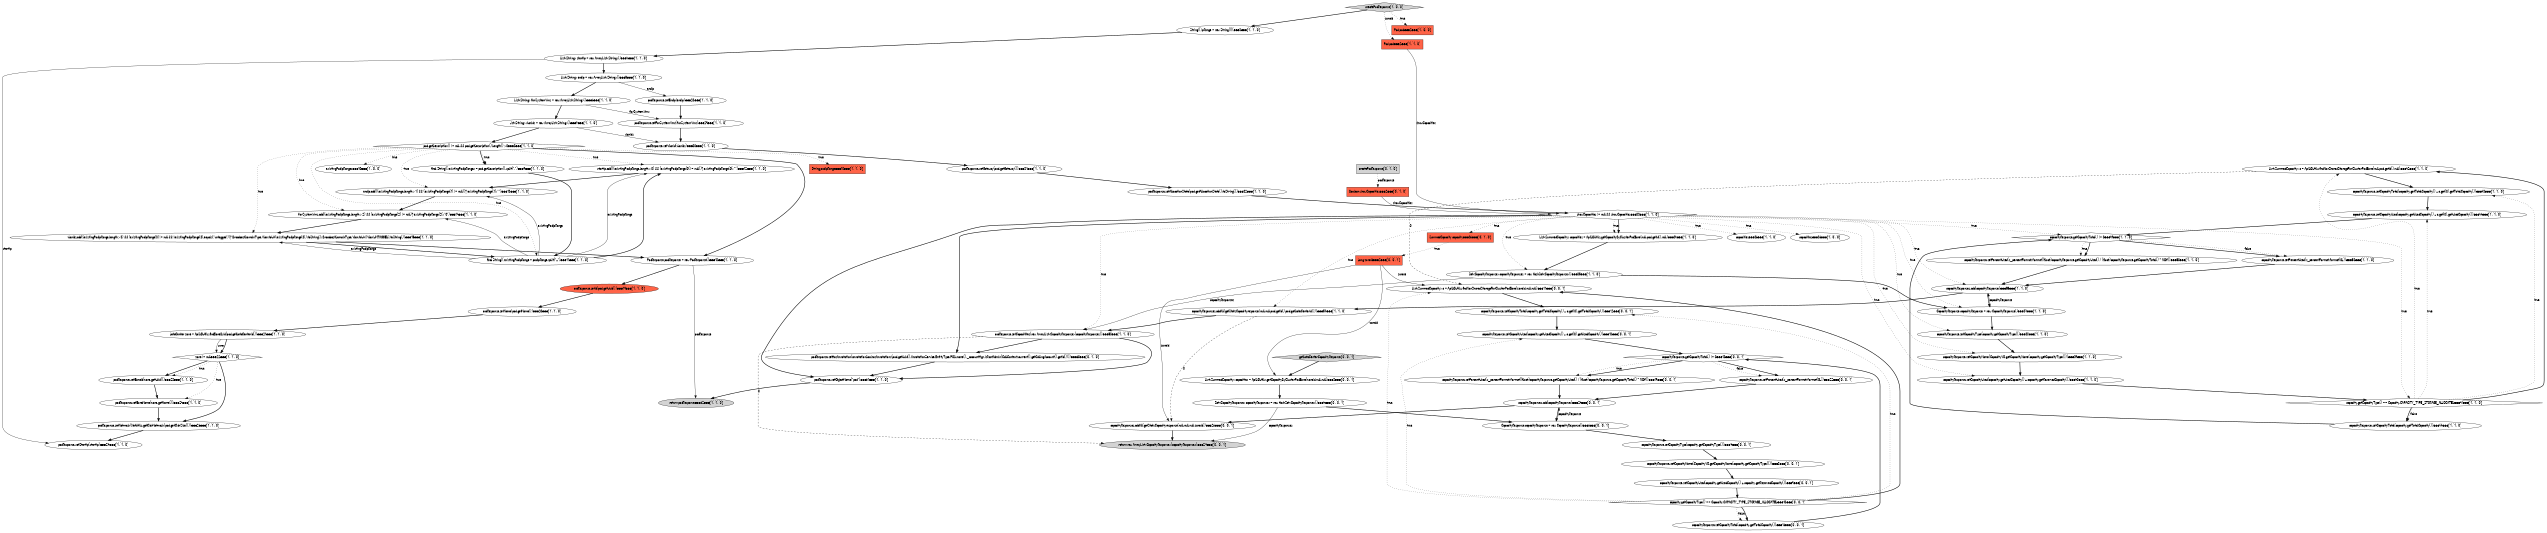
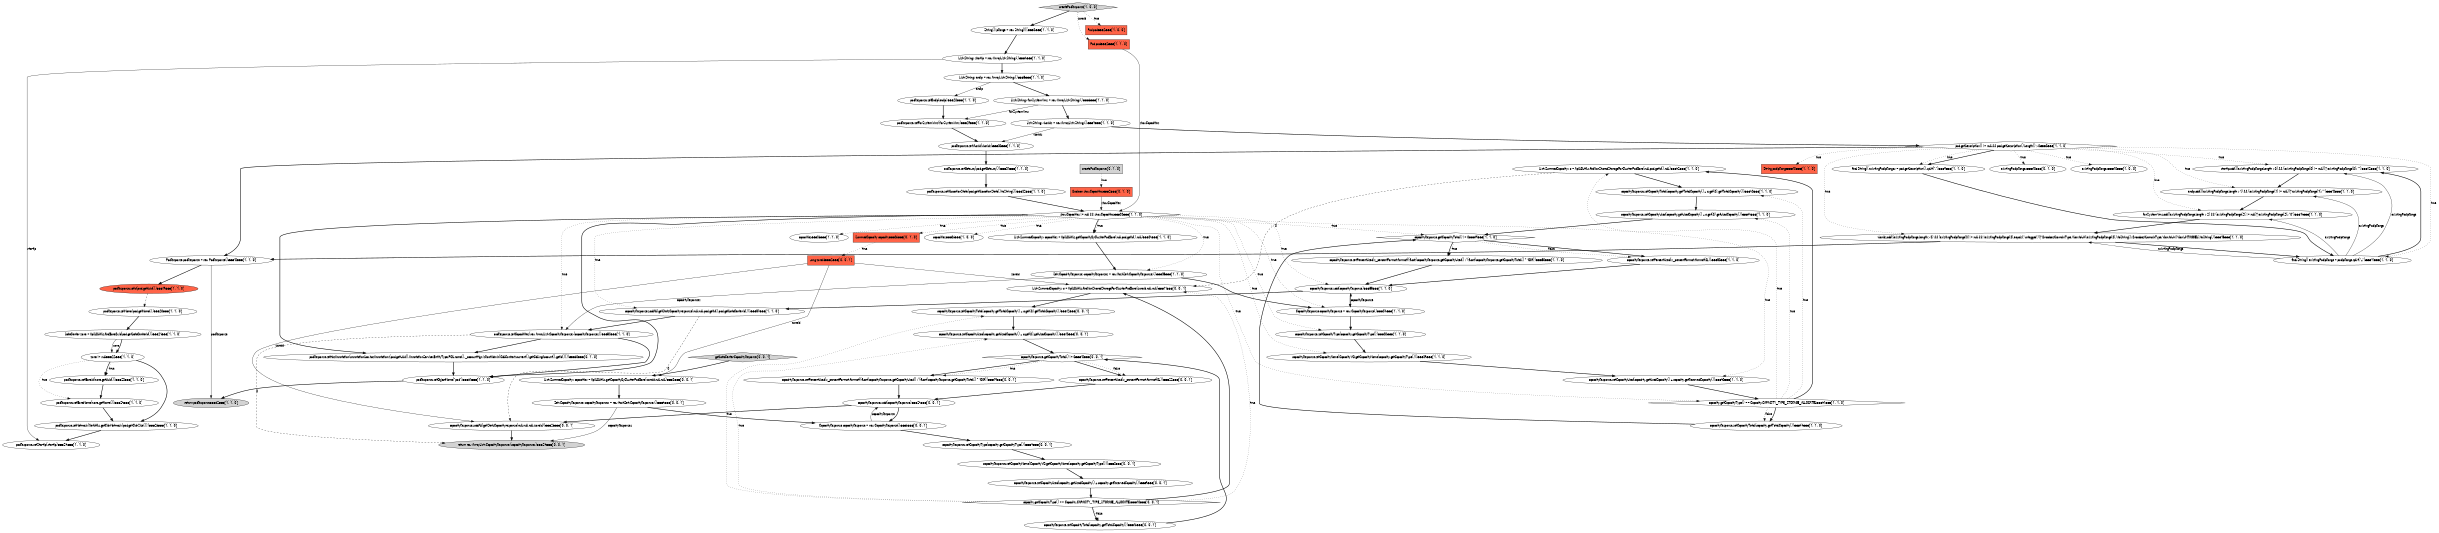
none -> (2028, 169)
(1386, 180) -> (1104, 180)
(567, 300) -> (146, 299)
(217, 357) -> (113, 357)
